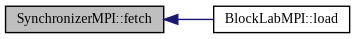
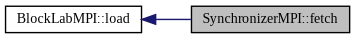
(196, 19) -> (173, 19)
